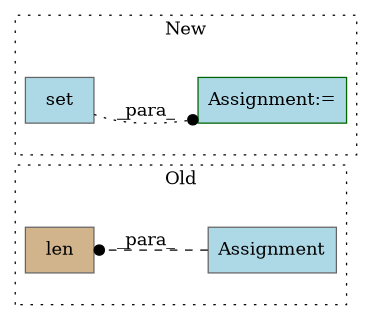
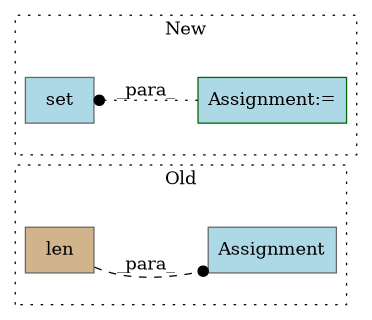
(140, 123) -> (151, 100)
(156, 250) -> (146, 277)
